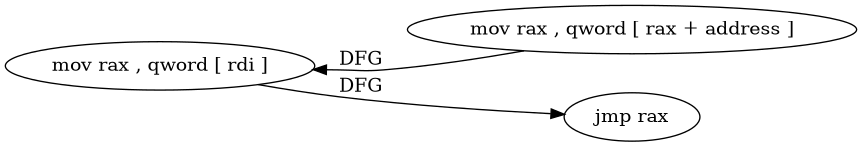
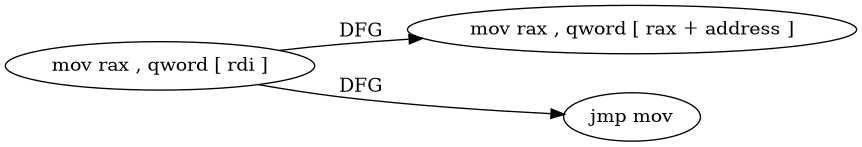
(426, 66) -> (344, 44)
(632, 117) -> (632, 117)
